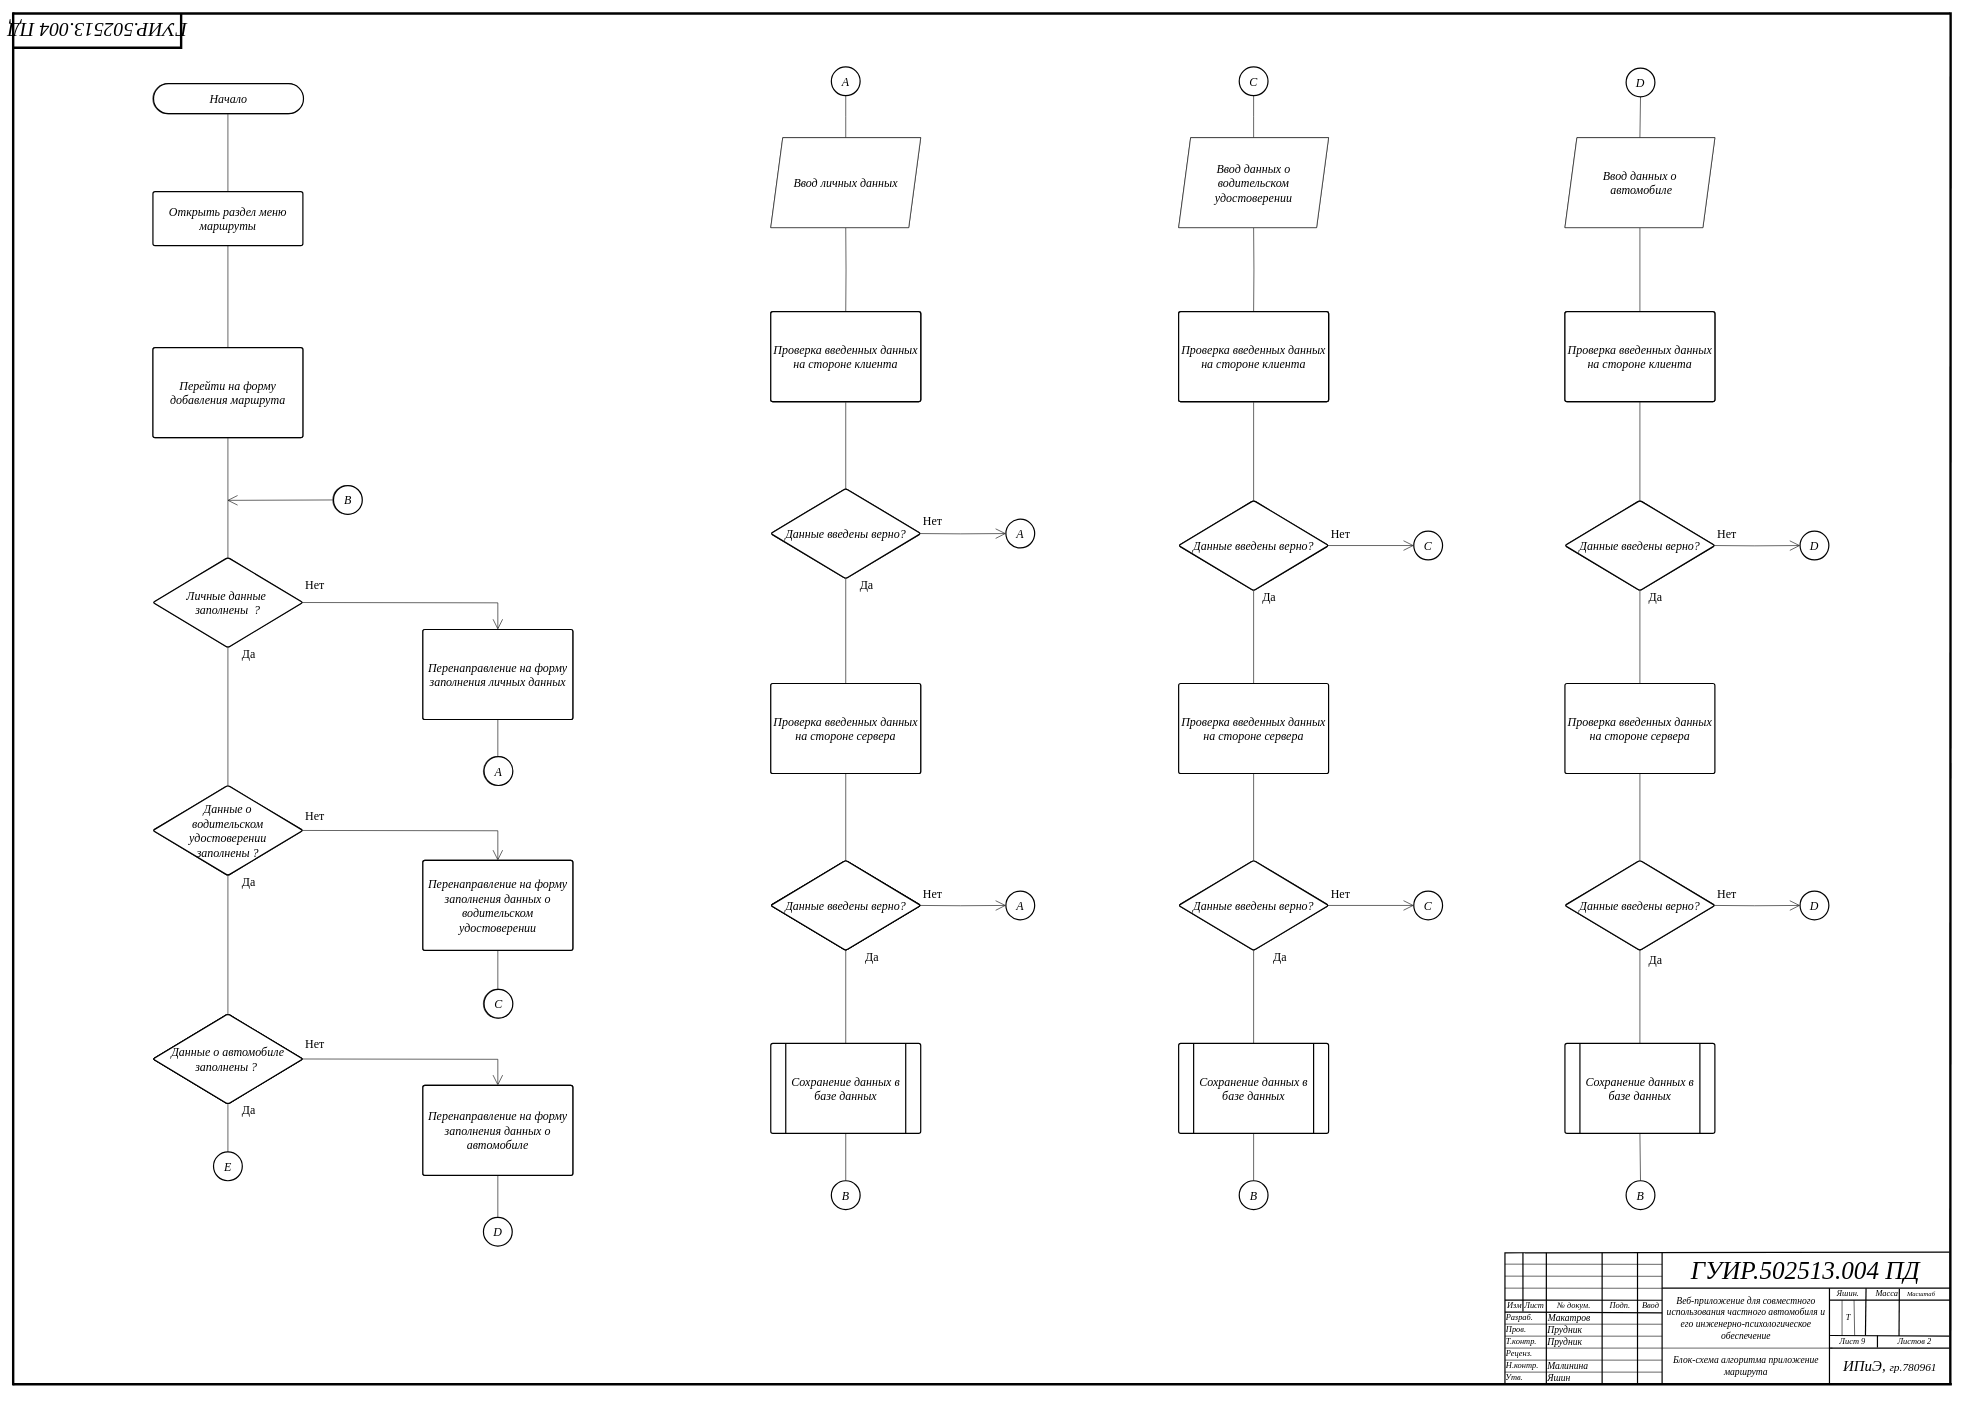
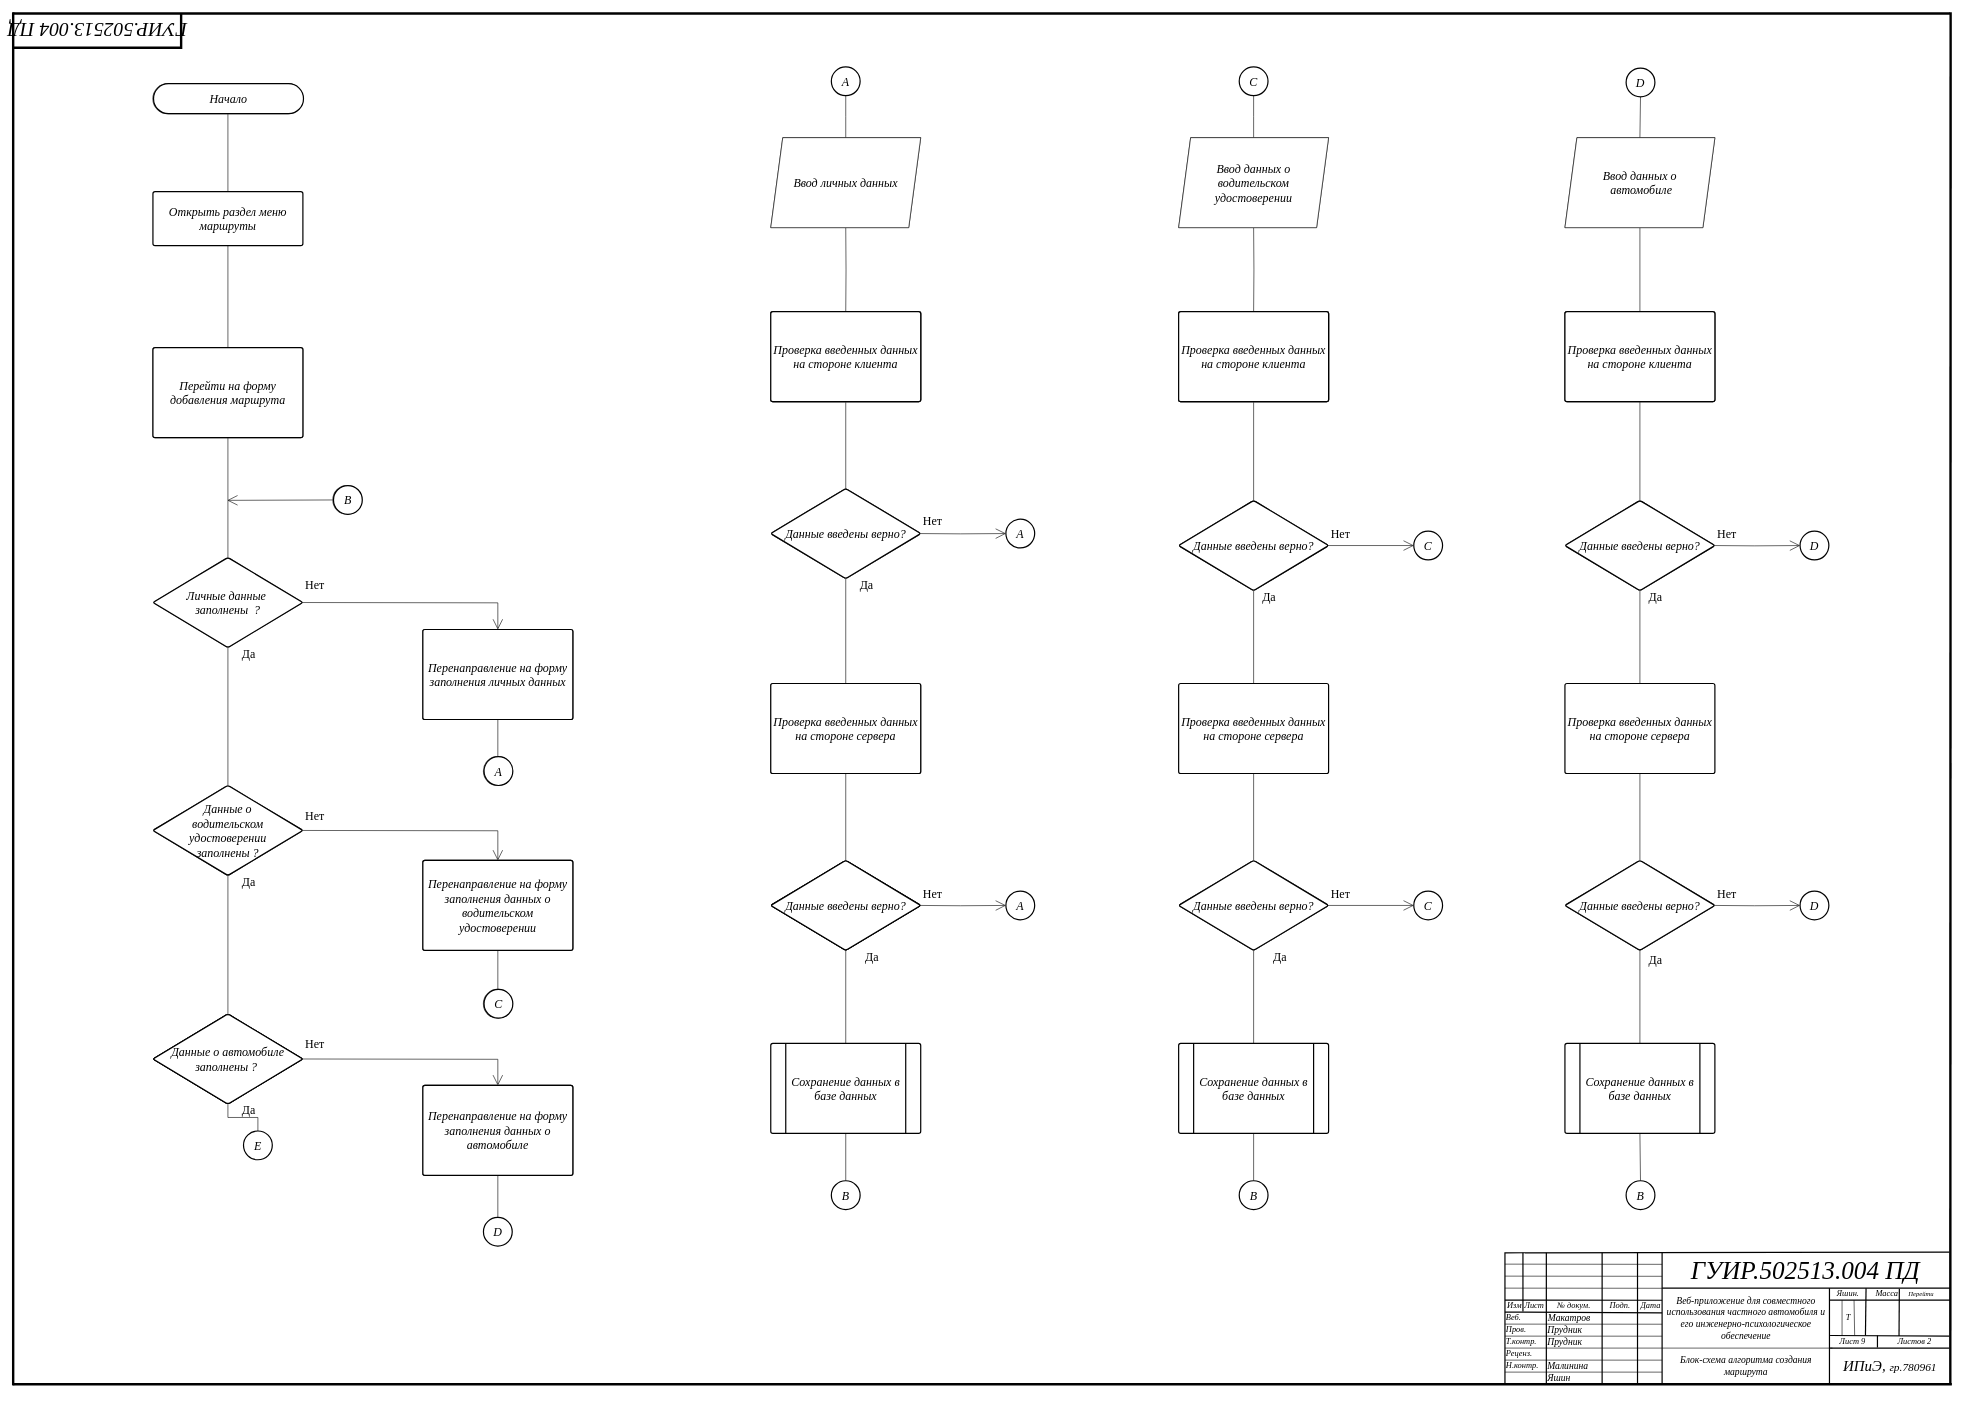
(228, 1167) -> (258, 1146)
(1922, 1295) -> (1922, 1295)
(1651, 1307) -> (1651, 1307)
(1519, 1319) -> (1513, 1319)
(1746, 1367) -> (1746, 1367)
(1526, 1379) -> none
